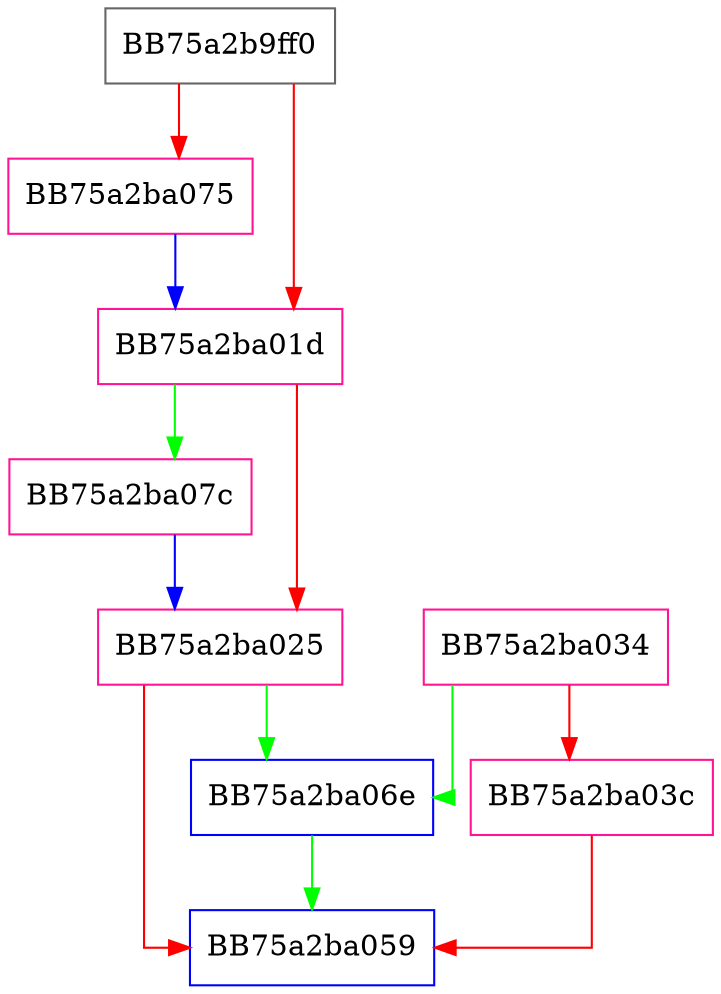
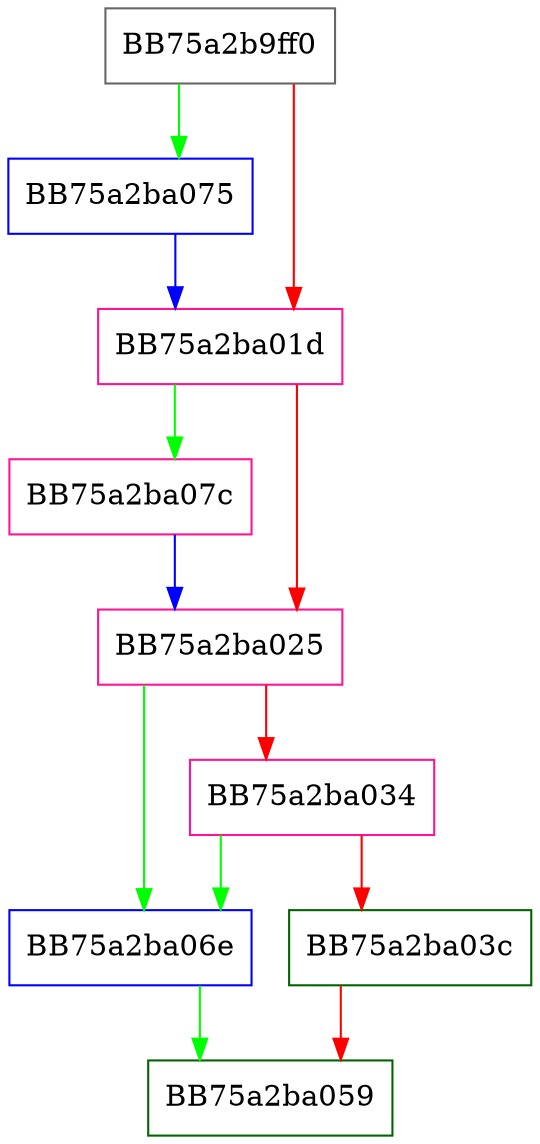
(179, 110) -> (179, 110)
(130, 196) -> (130, 196)
(592, 797) -> (410, 948)
(144, 829) -> (266, 712)
(312, 948) -> (270, 1098)
